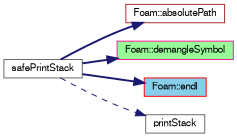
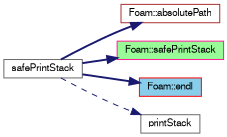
(175, 50) -> (170, 50)
